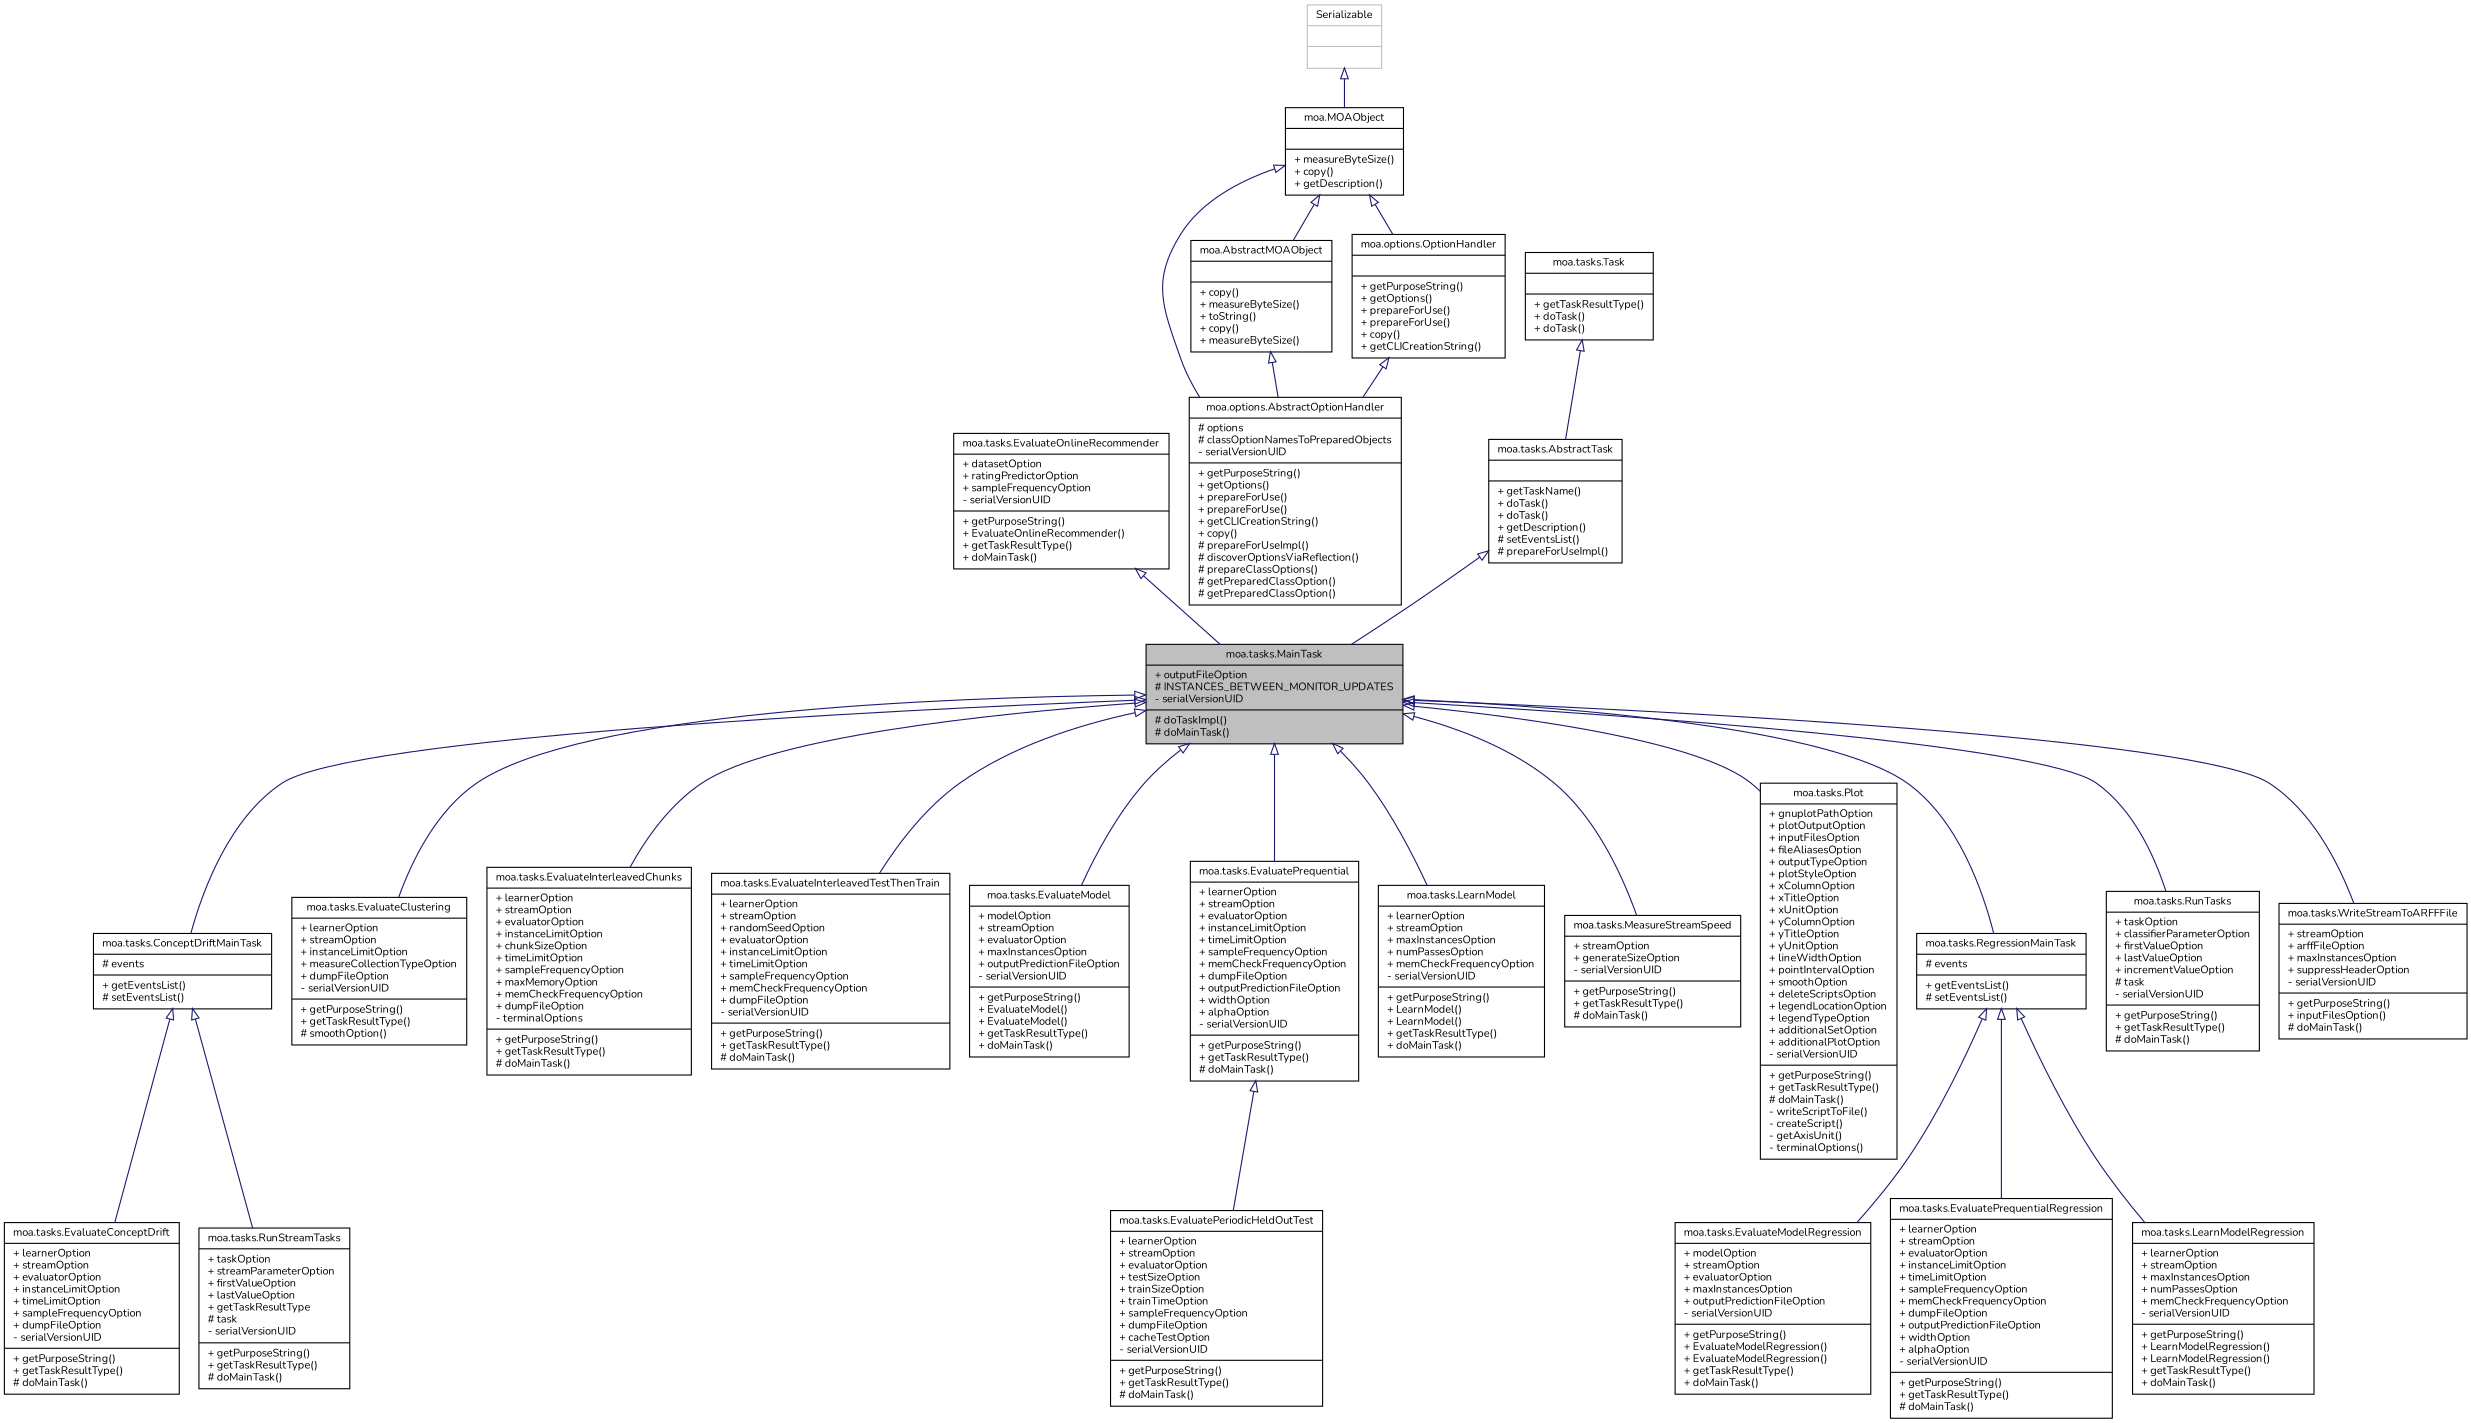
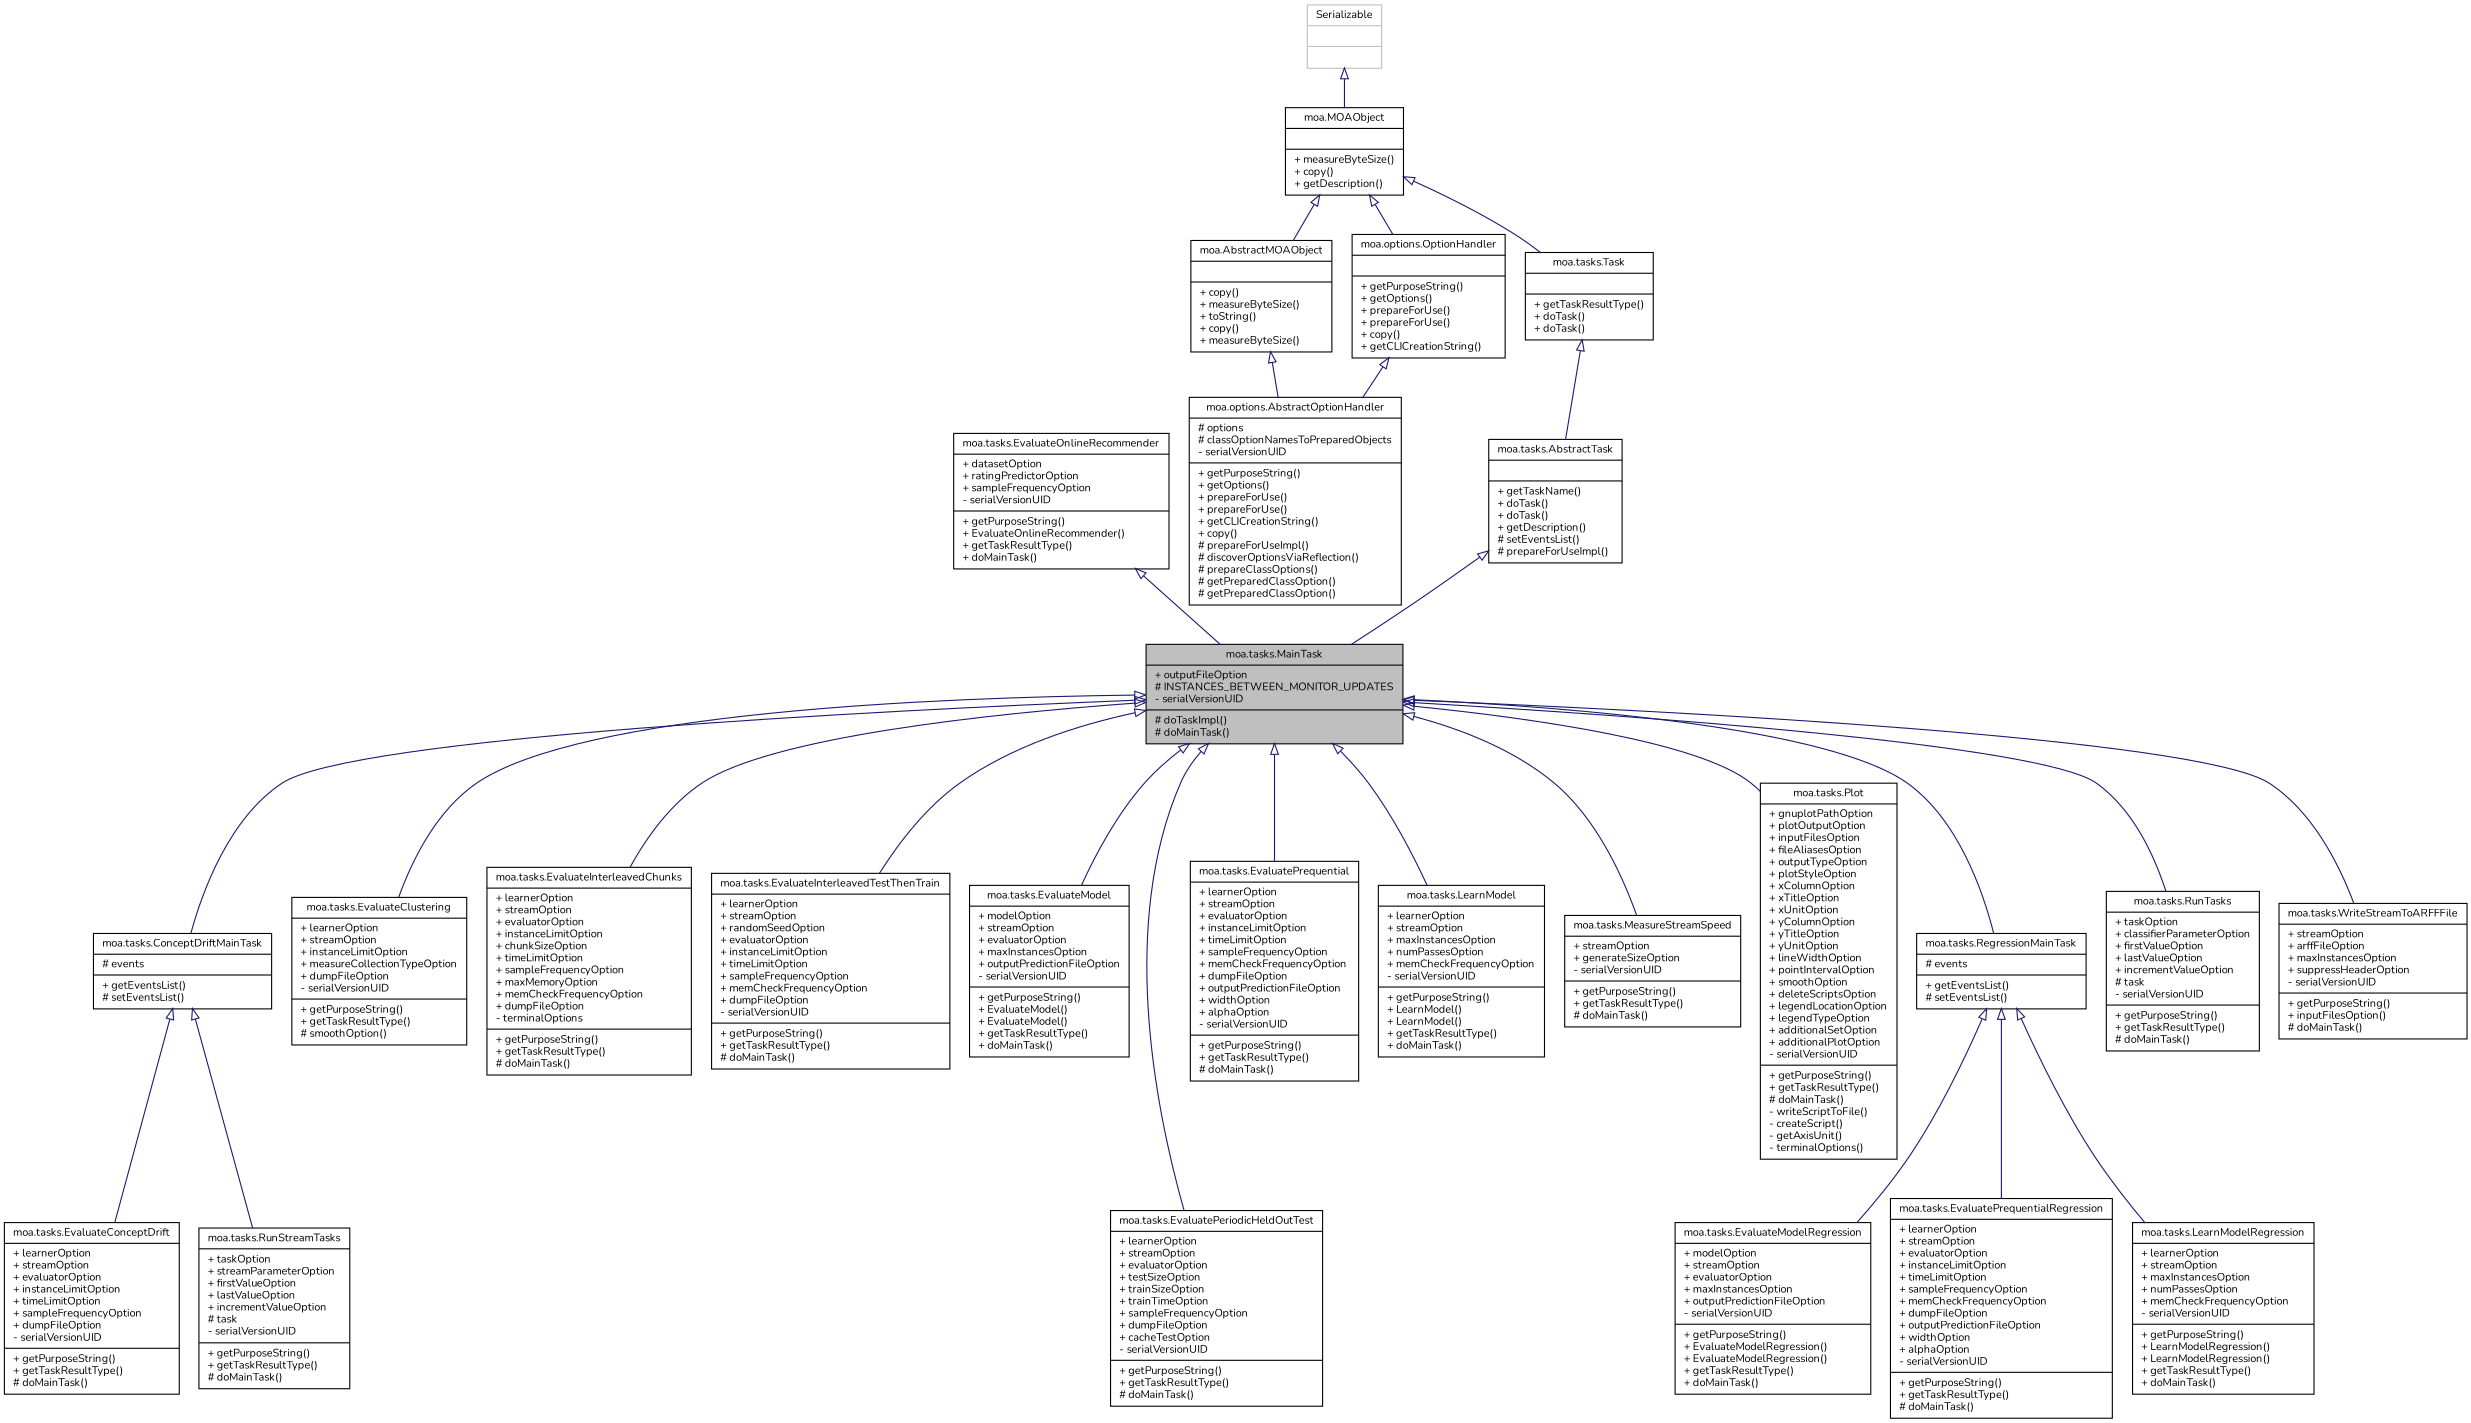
(1168, 260) -> (1479, 214)
(1244, 1151) -> (1148, 978)
(259, 1307) -> (267, 1307)
